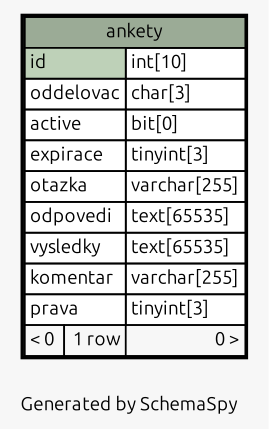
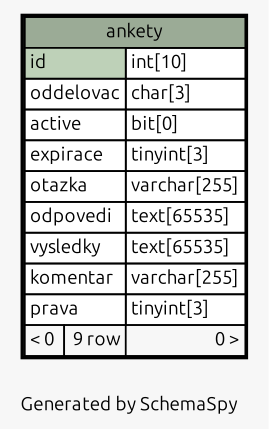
(97, 340) -> (97, 340)
